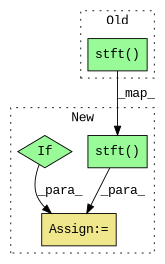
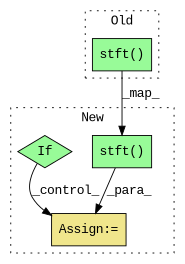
(60, 191) -> (66, 191)
